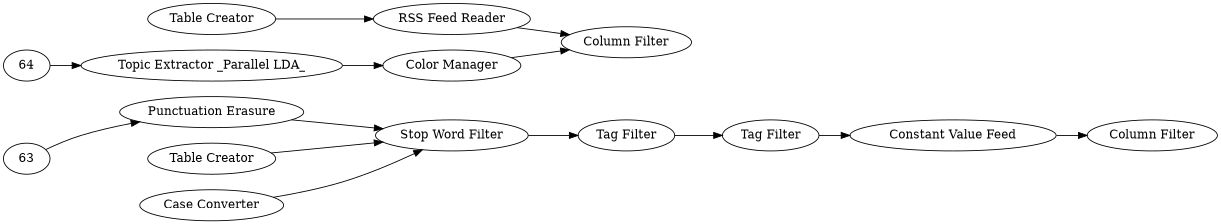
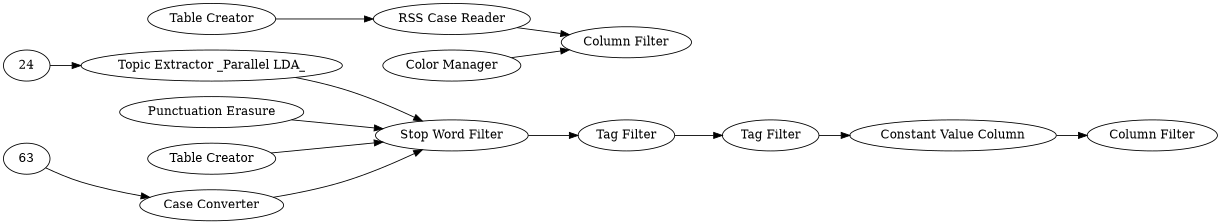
(452, 19) -> (452, 19)
(27, 66) -> (27, 66)
(358, 66) -> (356, 93)
(88, 134) -> (92, 185)
(953, 135) -> (953, 135)
